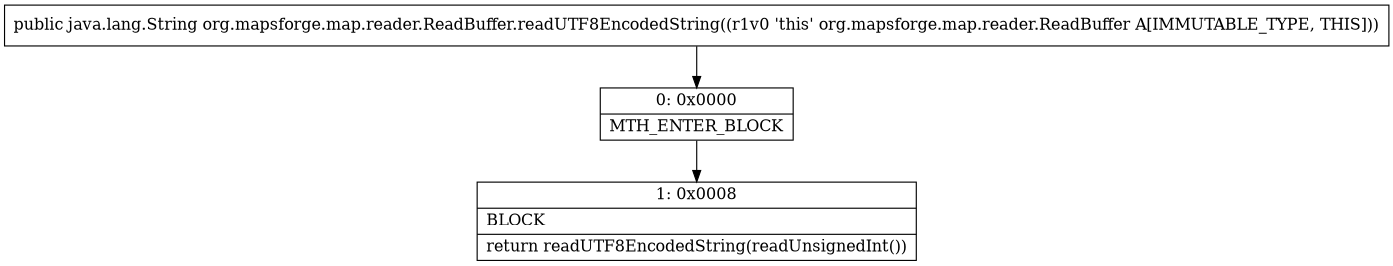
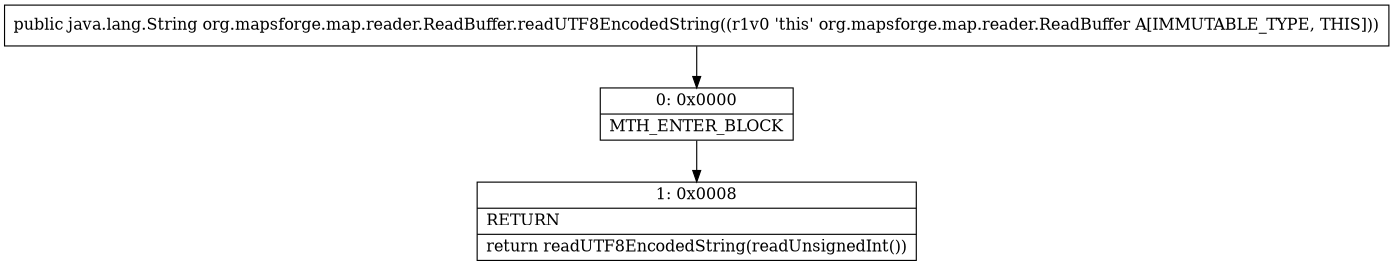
(516, 221) -> (523, 221)
